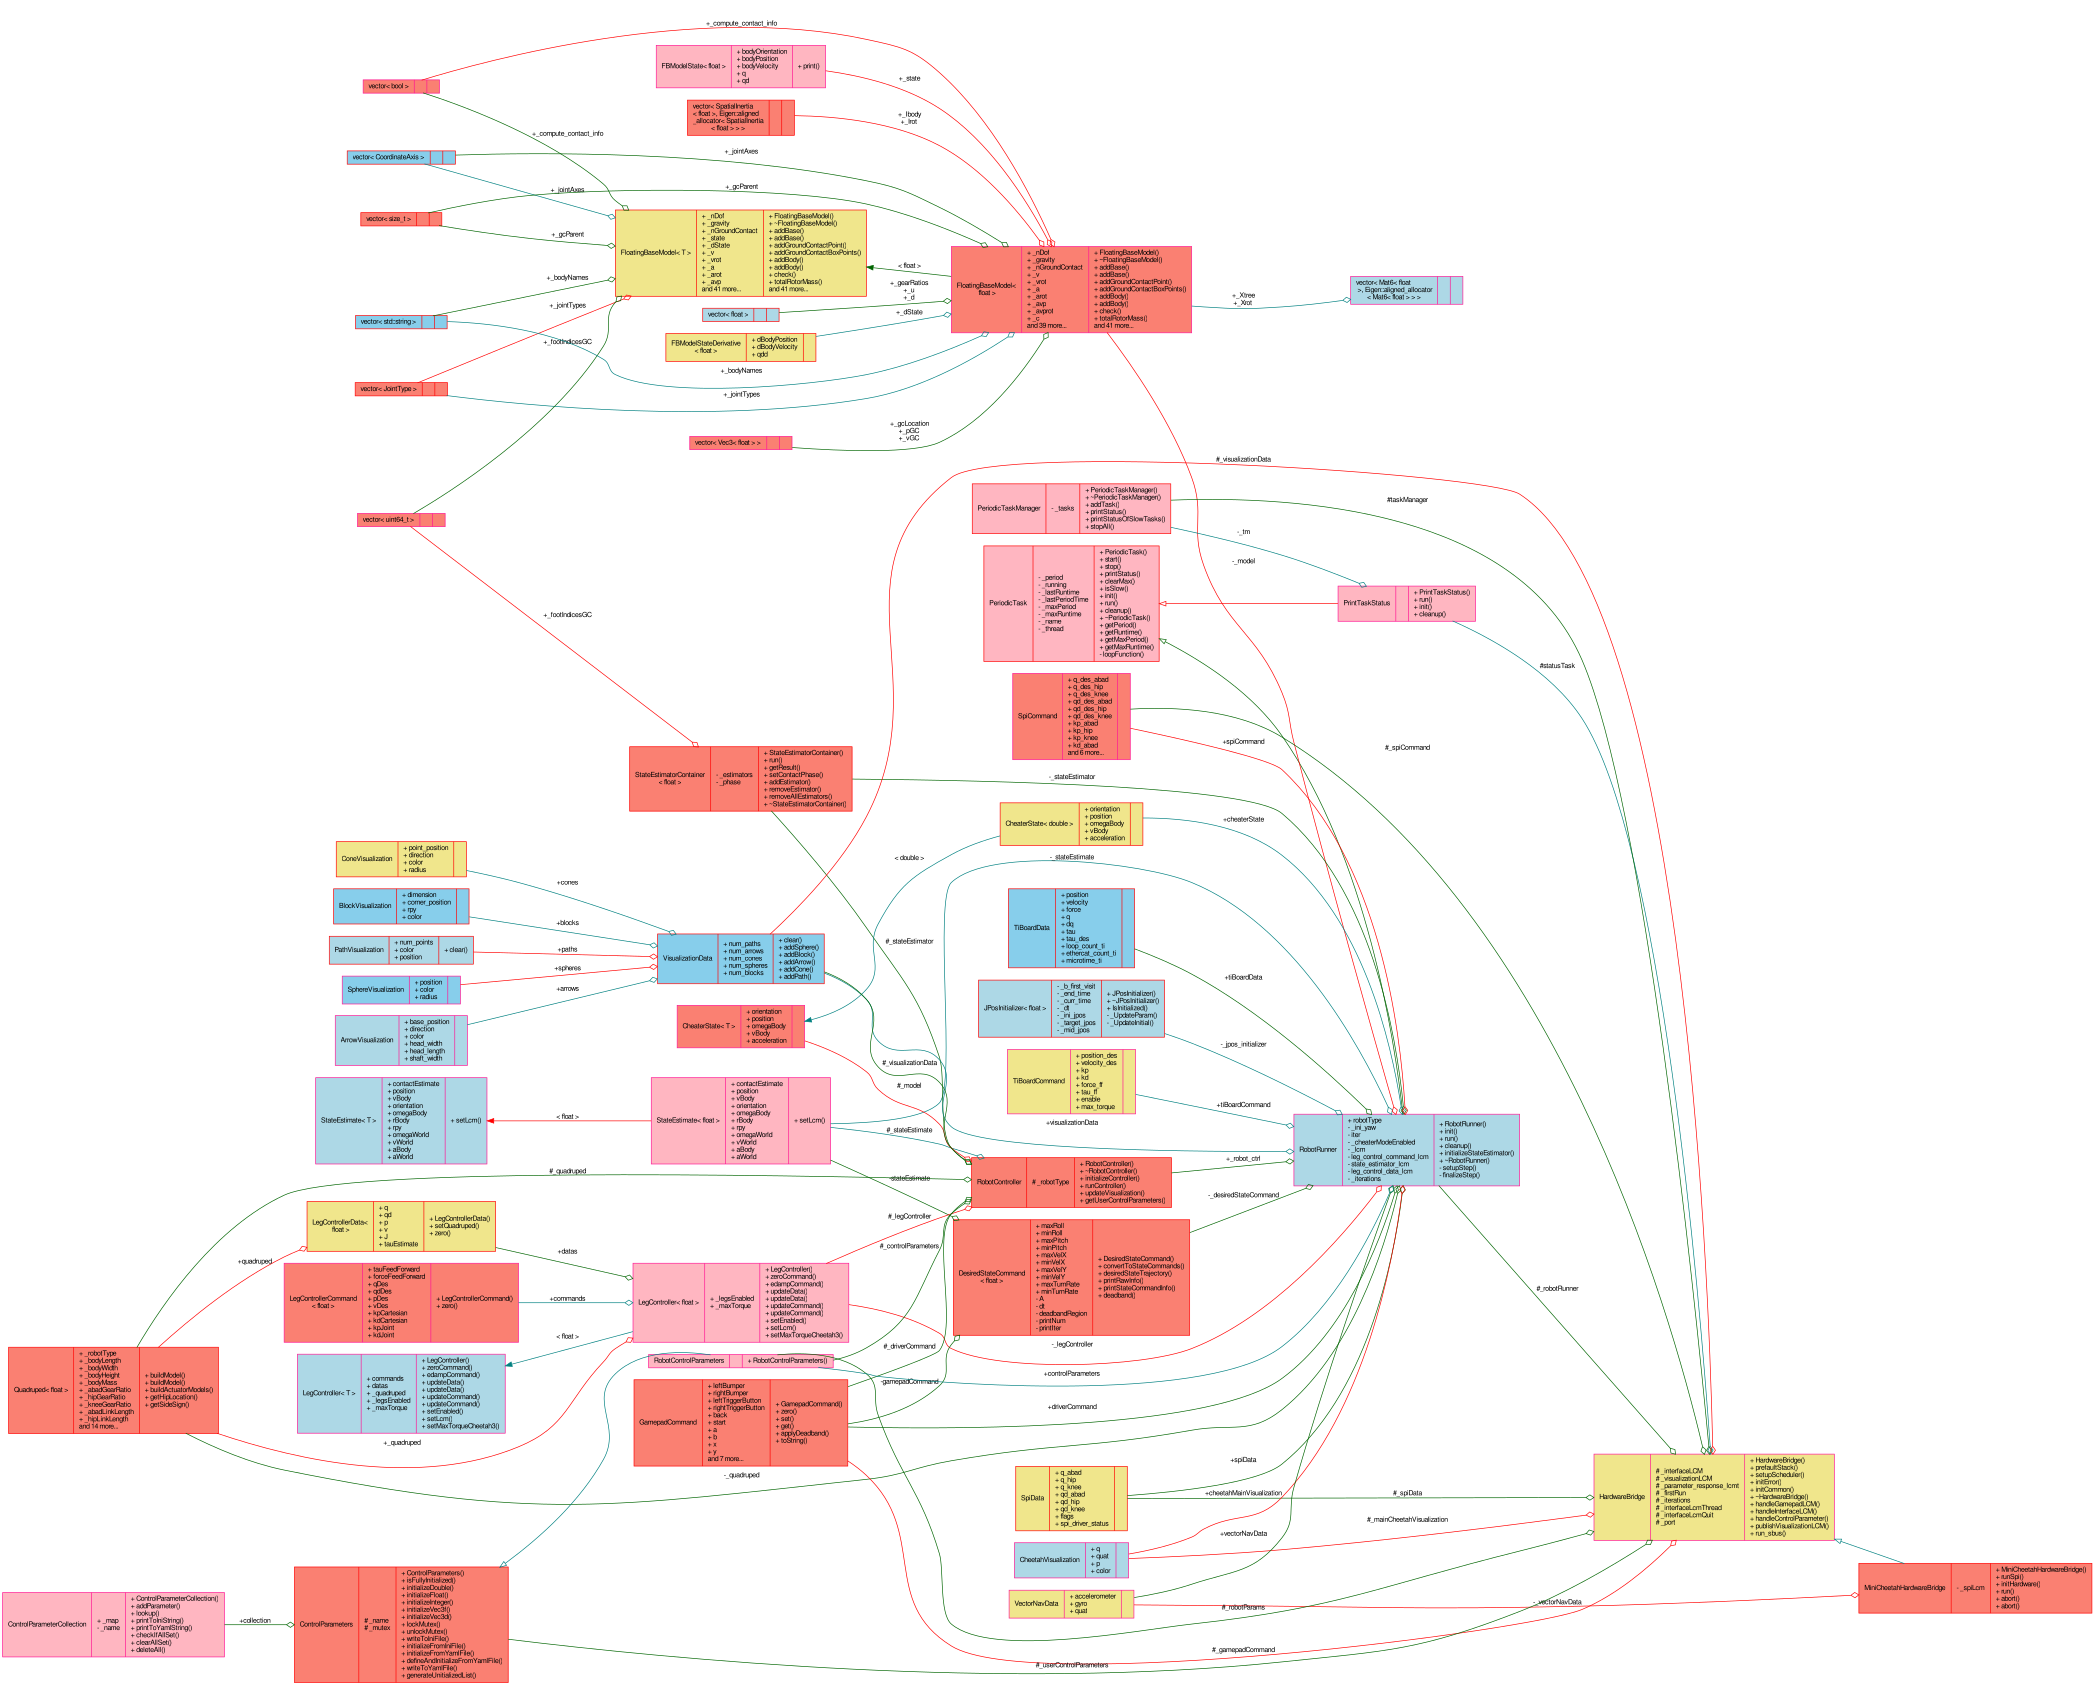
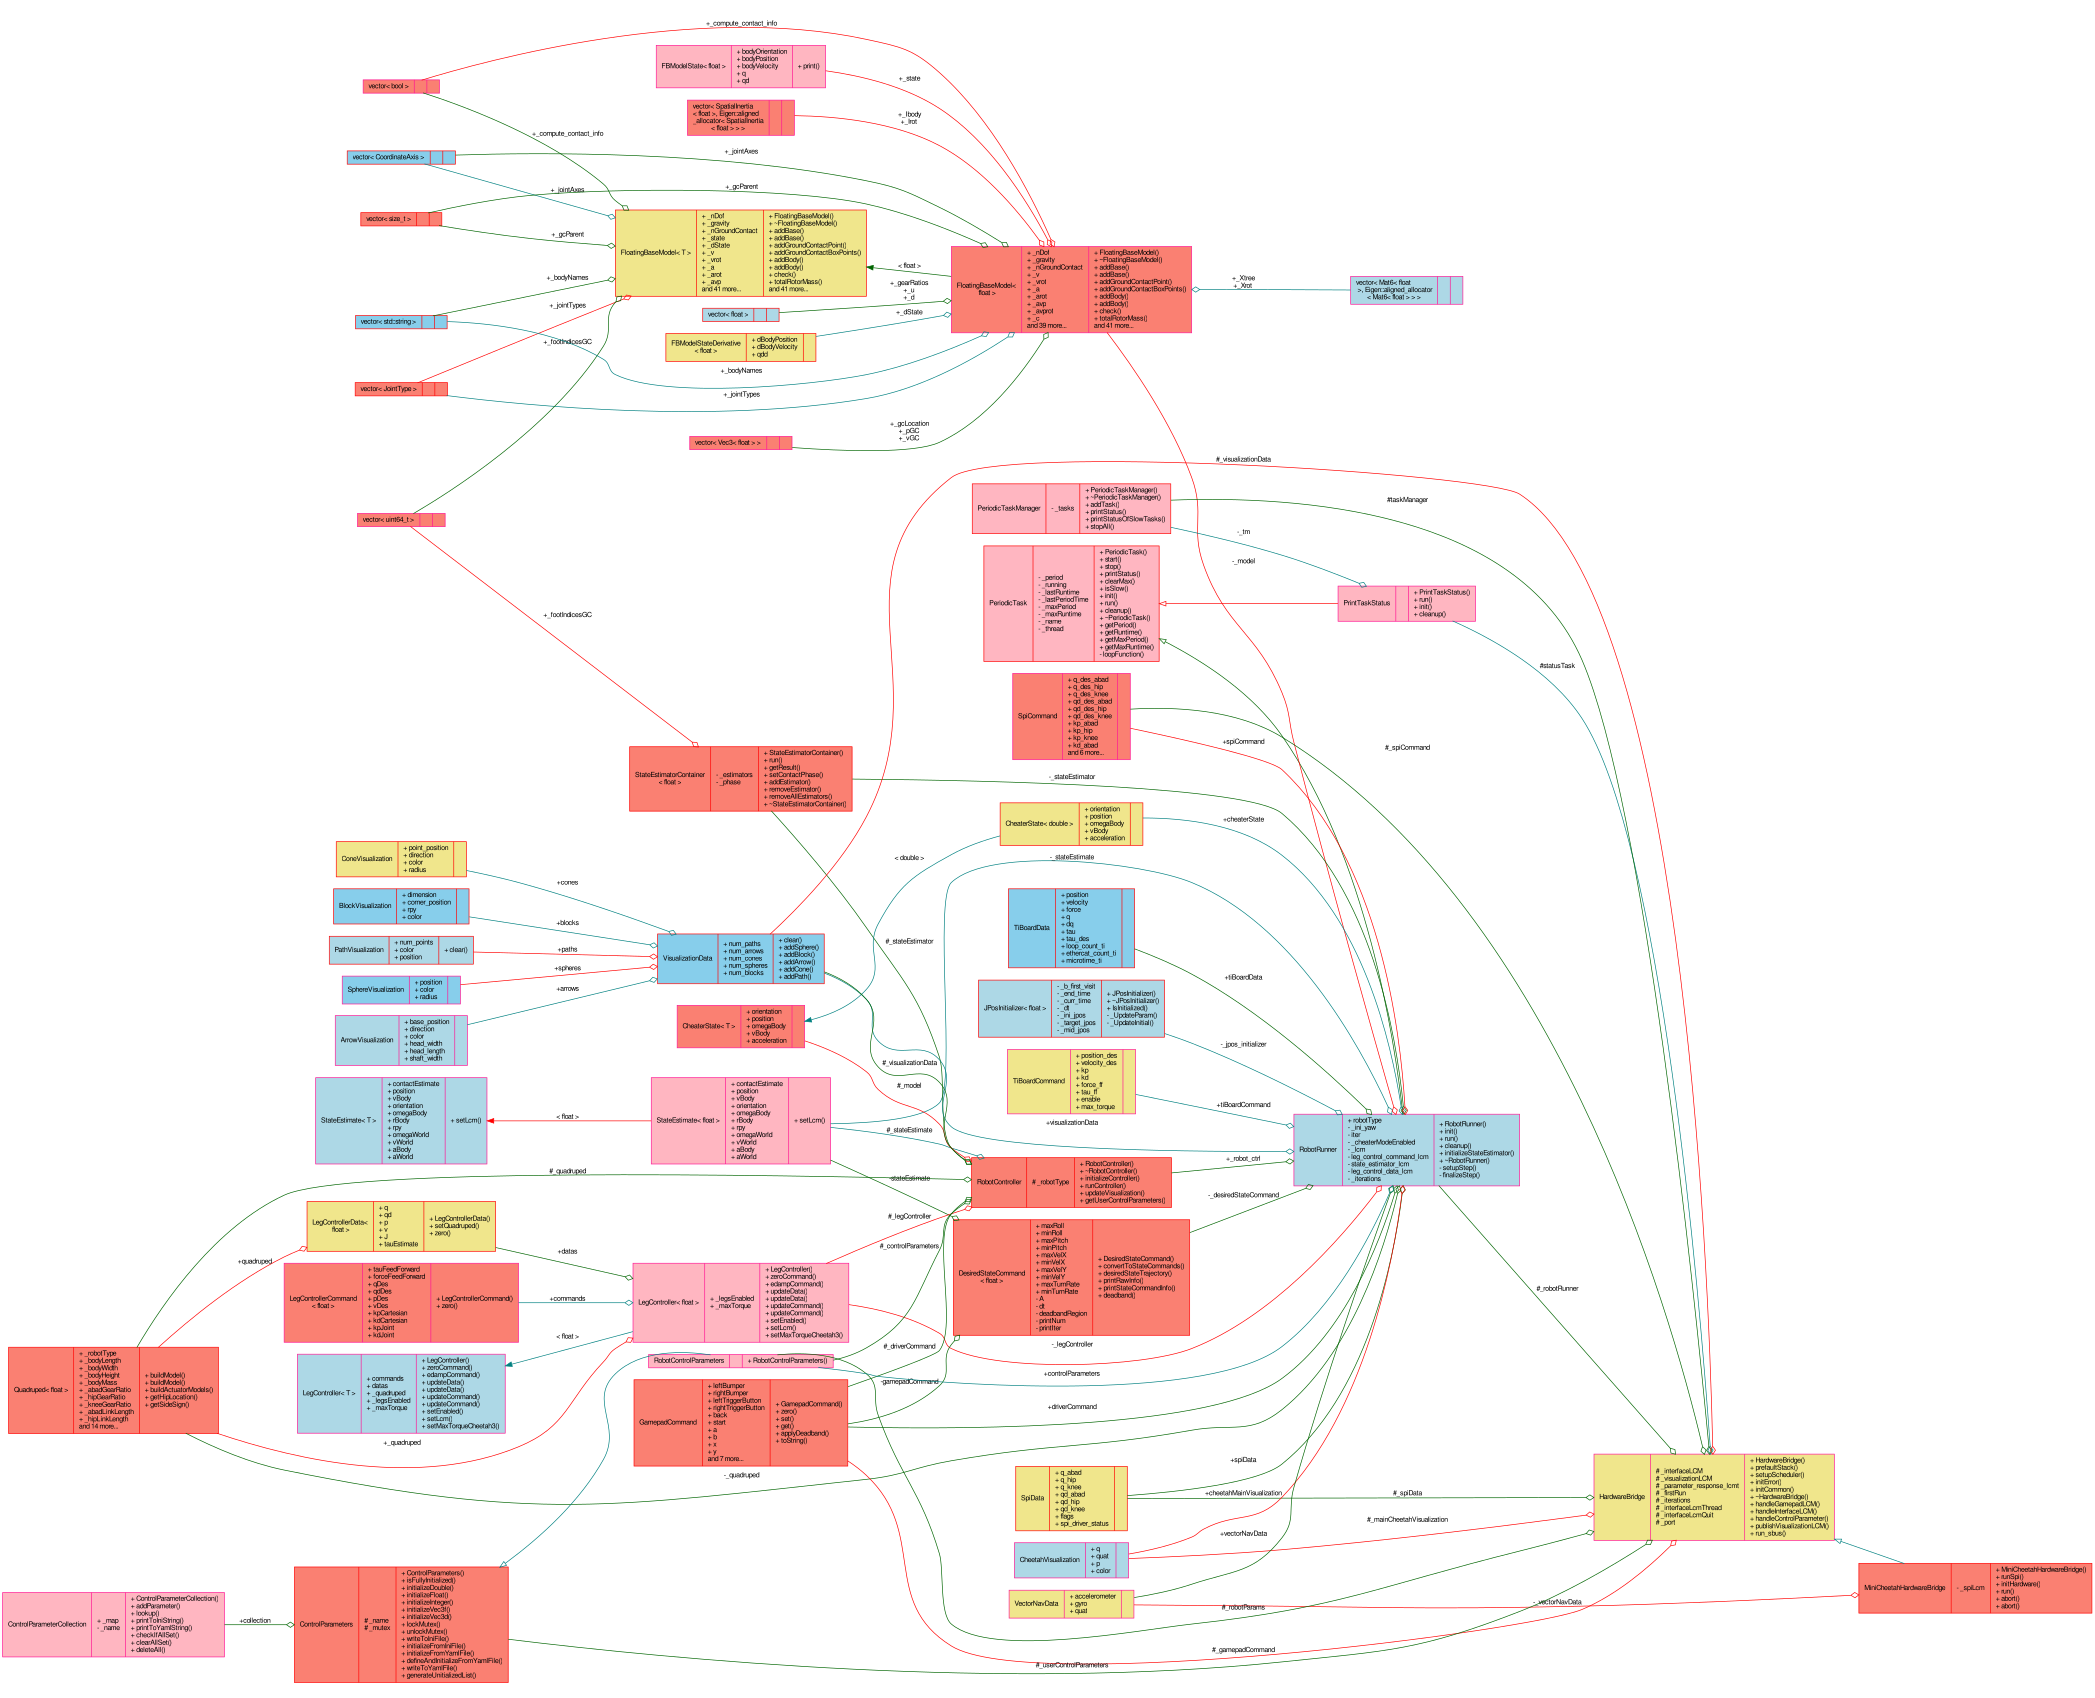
(741, 118) -> (741, 118)
(1267, 308) -> (1275, 290)
